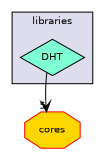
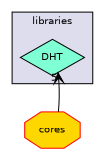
(46, 90) -> (59, 97)
